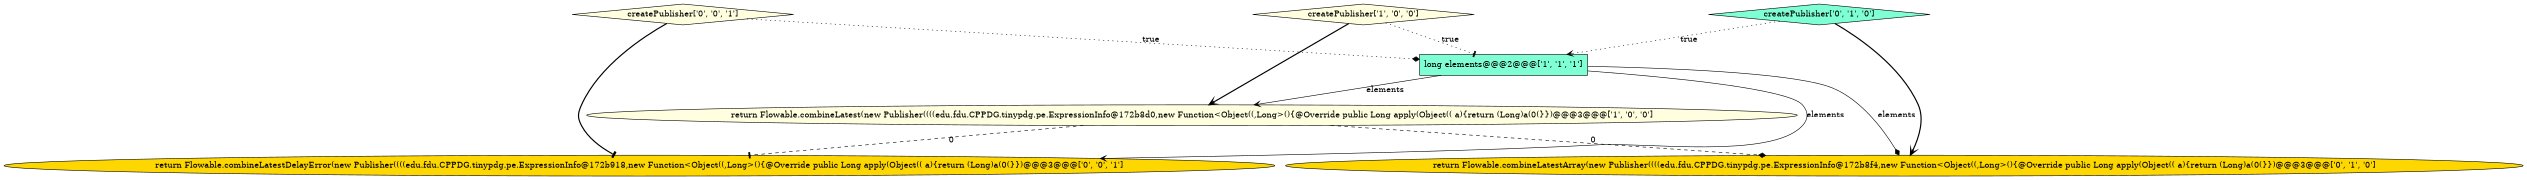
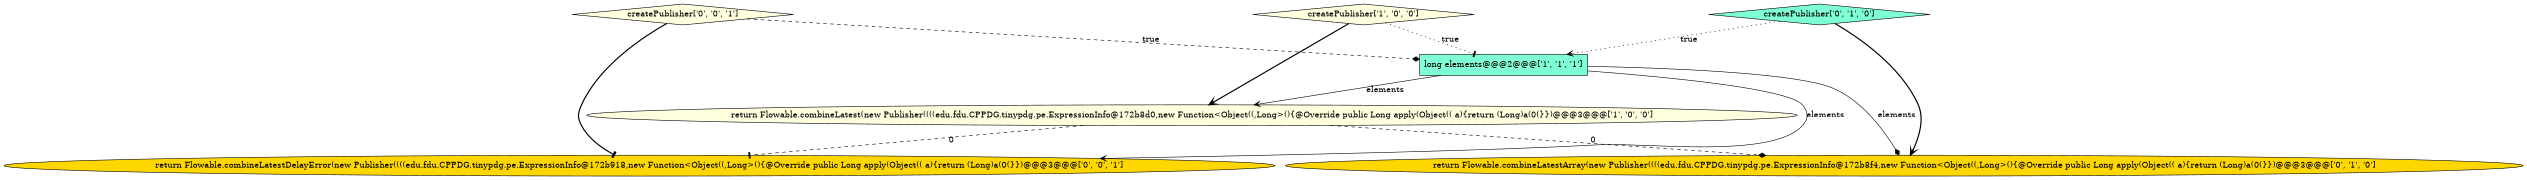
(1080, 39) -> (1080, 39)
